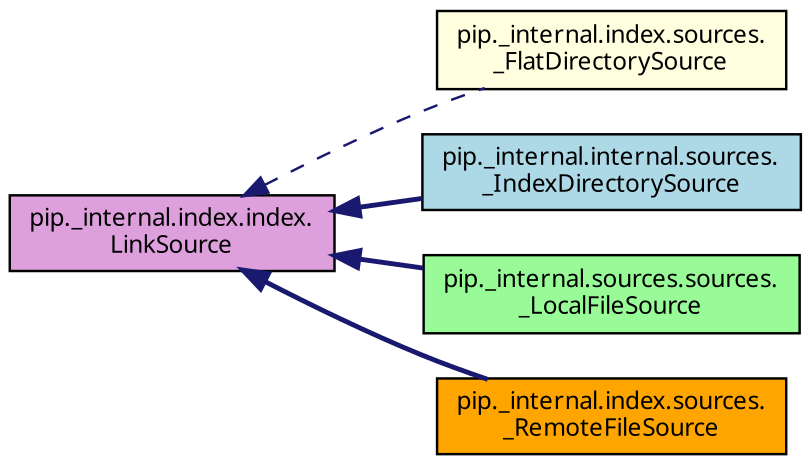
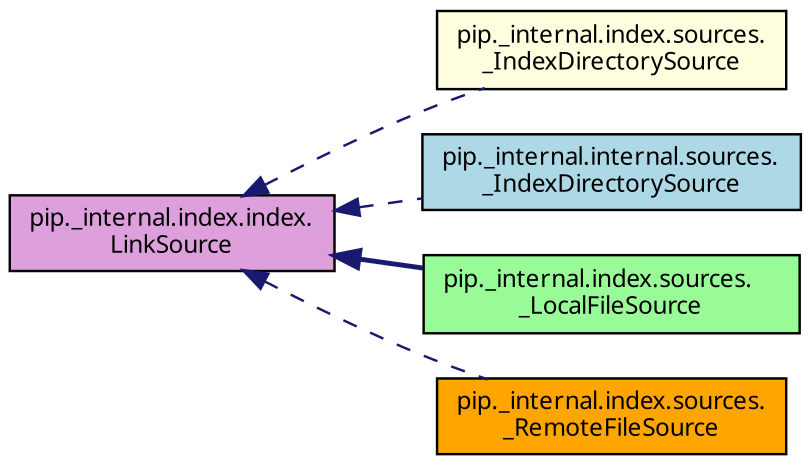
(612, 50) -> (612, 50)
(391, 203) -> (391, 203)
(612, 294) -> (612, 294)
(374, 335) -> (374, 335)
